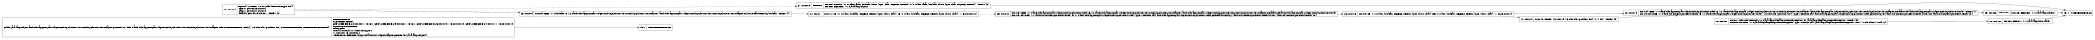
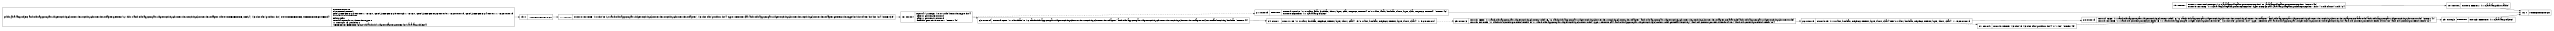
none -> (727, 17)
